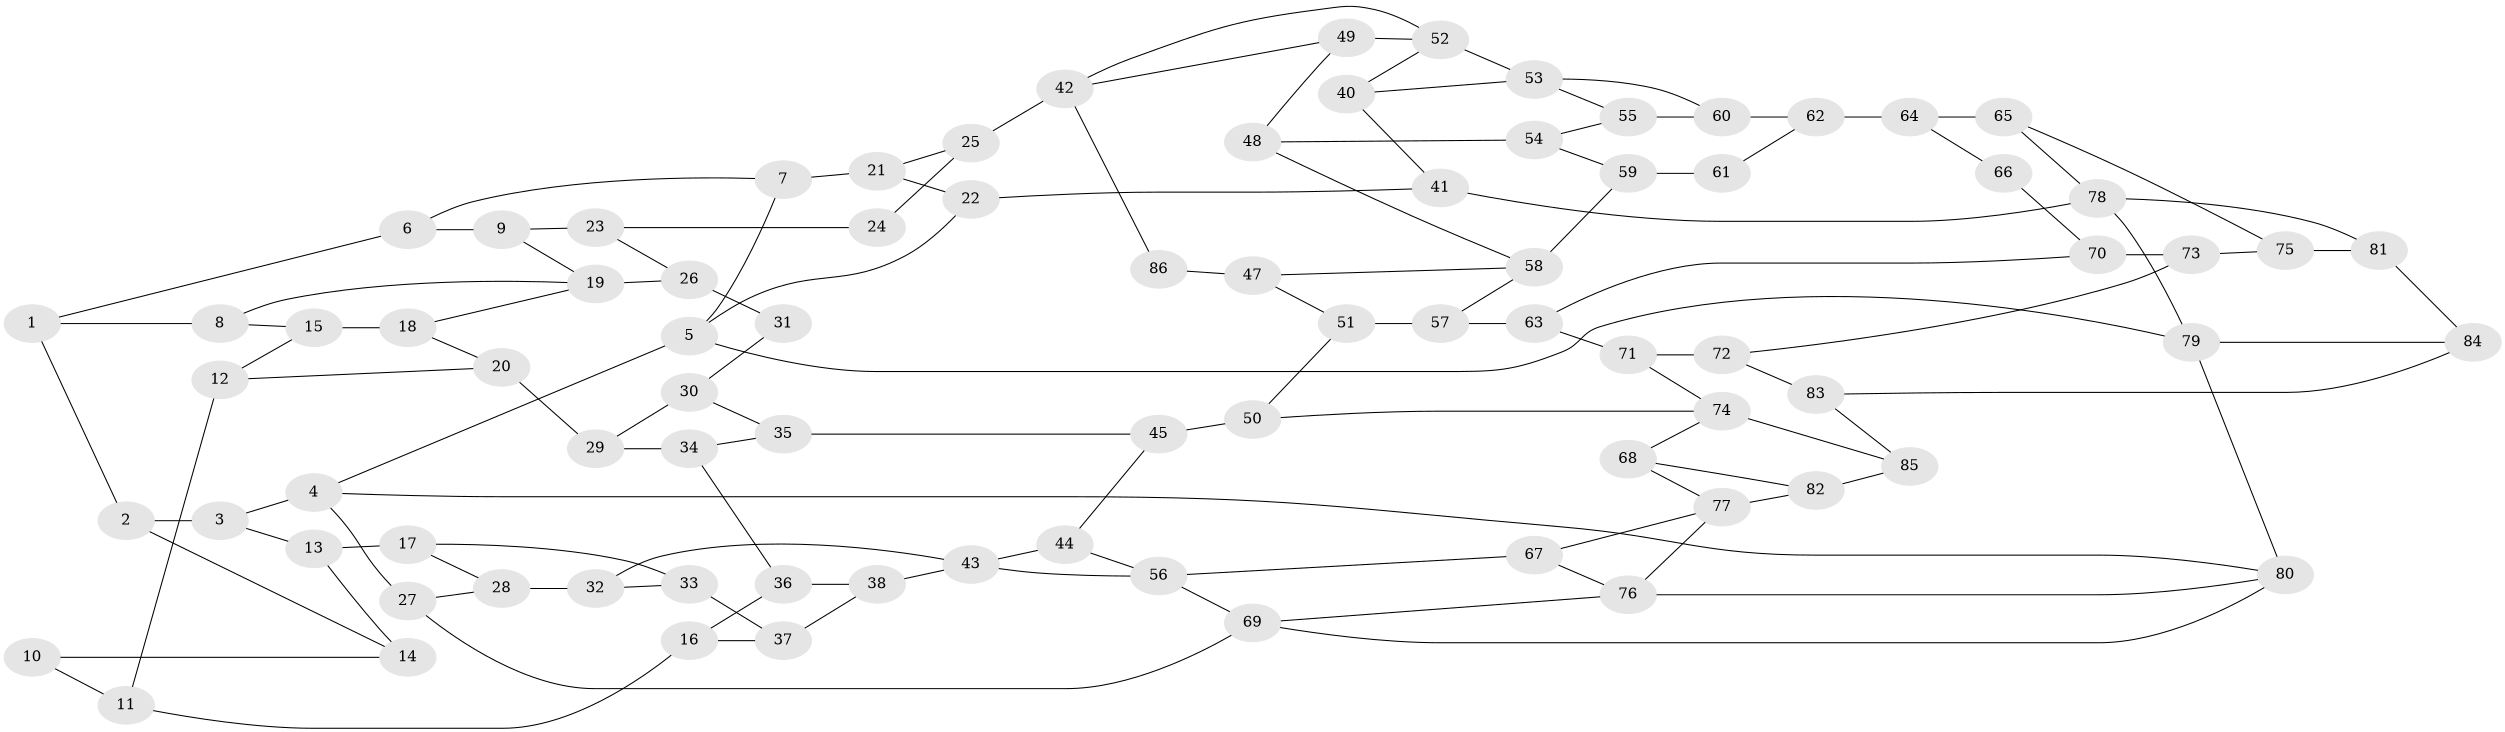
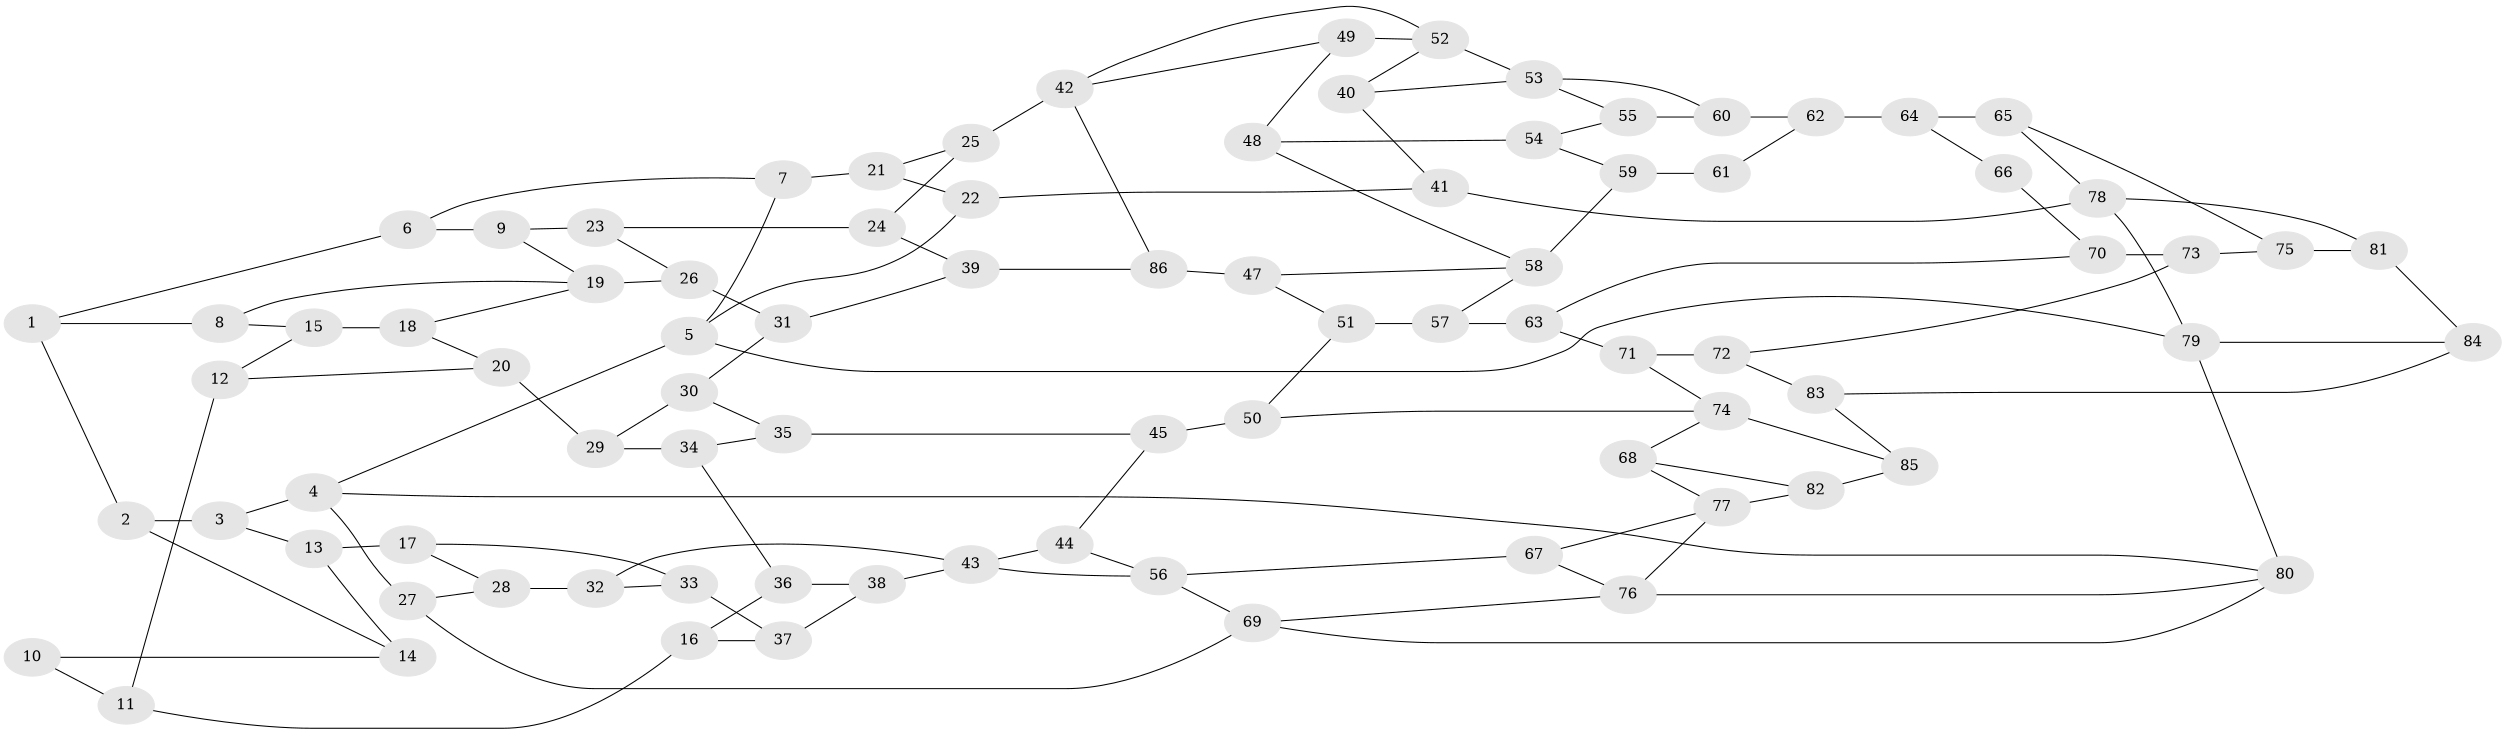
none -> (971, 269)
